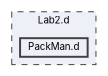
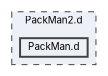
(54, 21) -> (54, 21)
